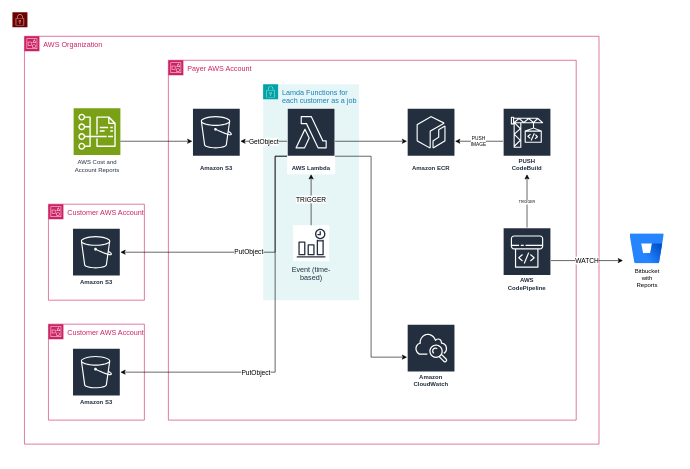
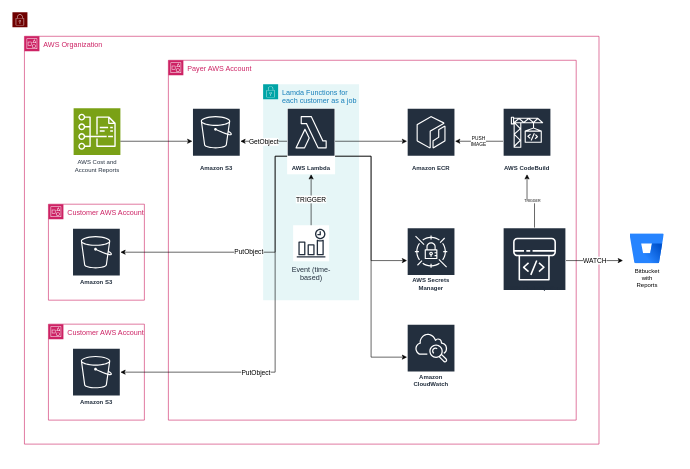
(527, 168) -> (527, 168)
none -> (388, 261)
none -> (431, 261)
(527, 261) -> (535, 261)
